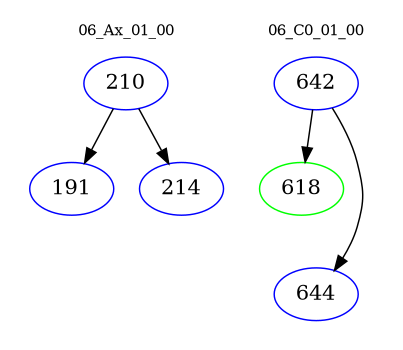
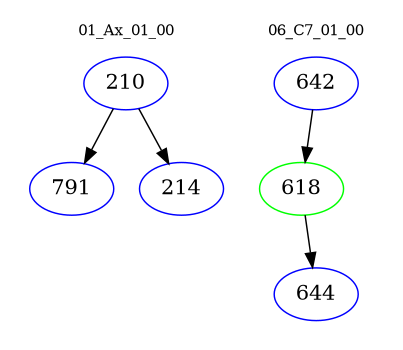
(127, 31) -> (127, 31)
(316, 31) -> (316, 31)
(361, 182) -> (308, 234)
(72, 189) -> (72, 189)
